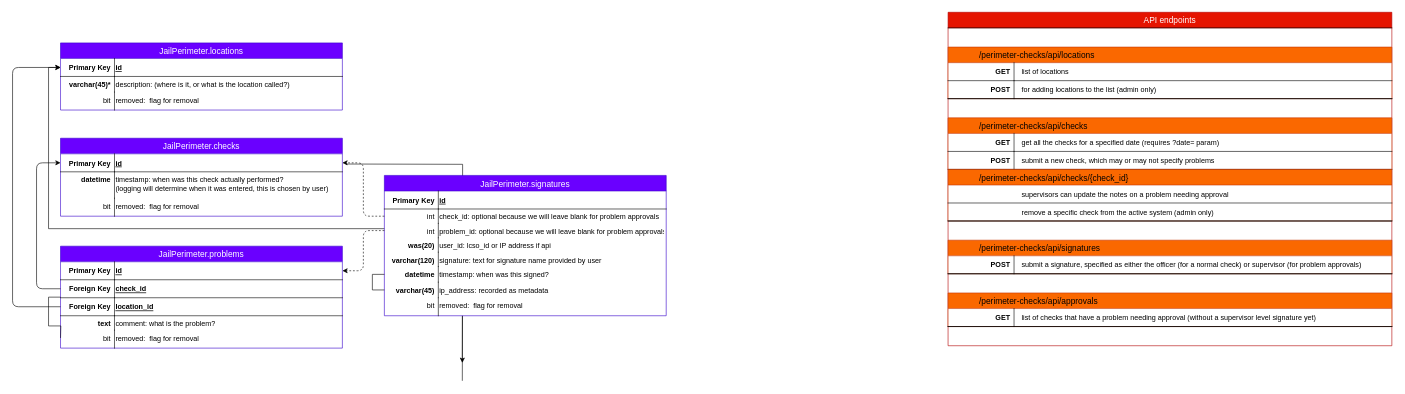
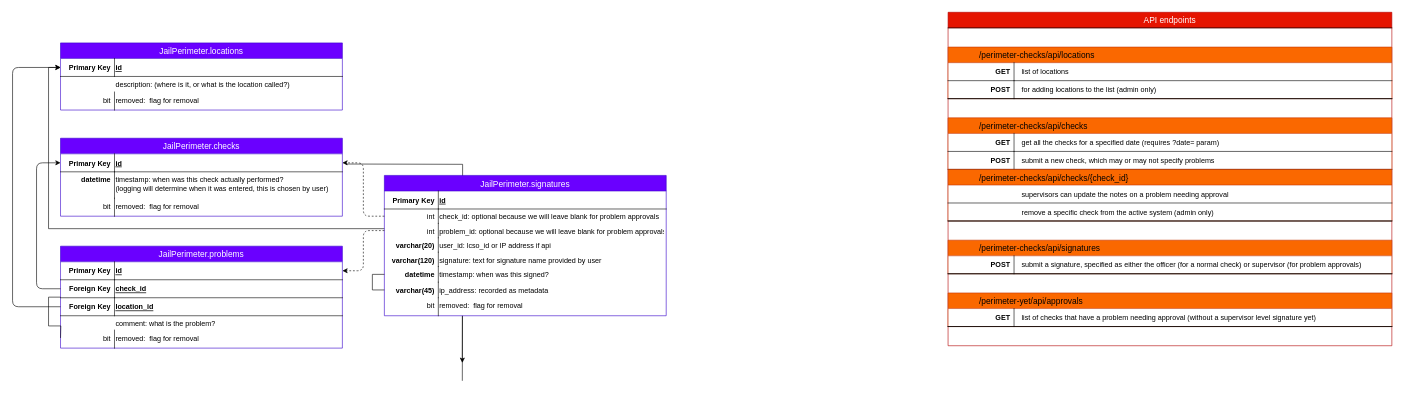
(87, 84) -> none
(420, 246) -> (412, 246)
(1049, 301) -> (1042, 301)
(87, 323) -> none
